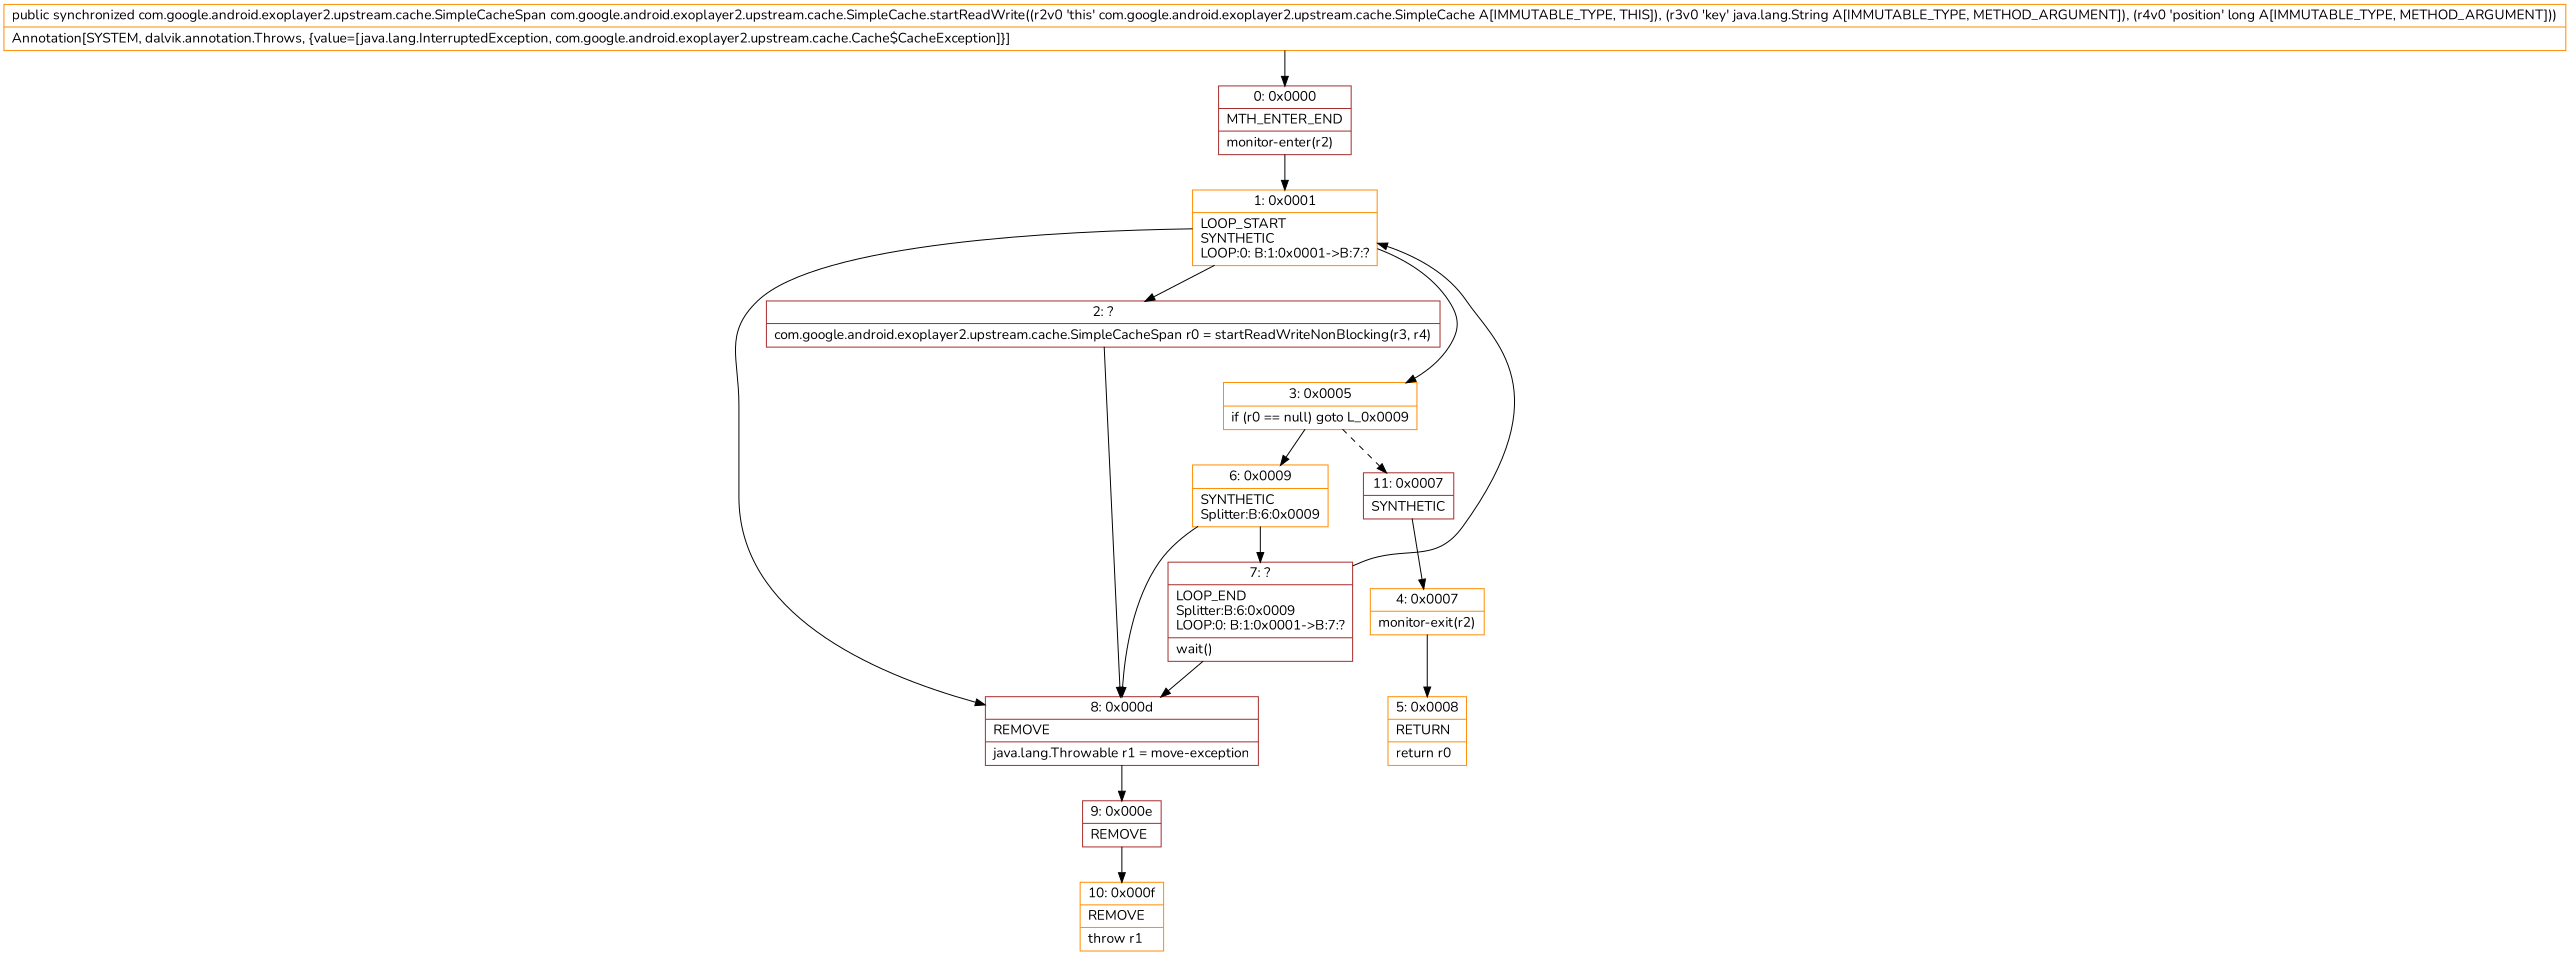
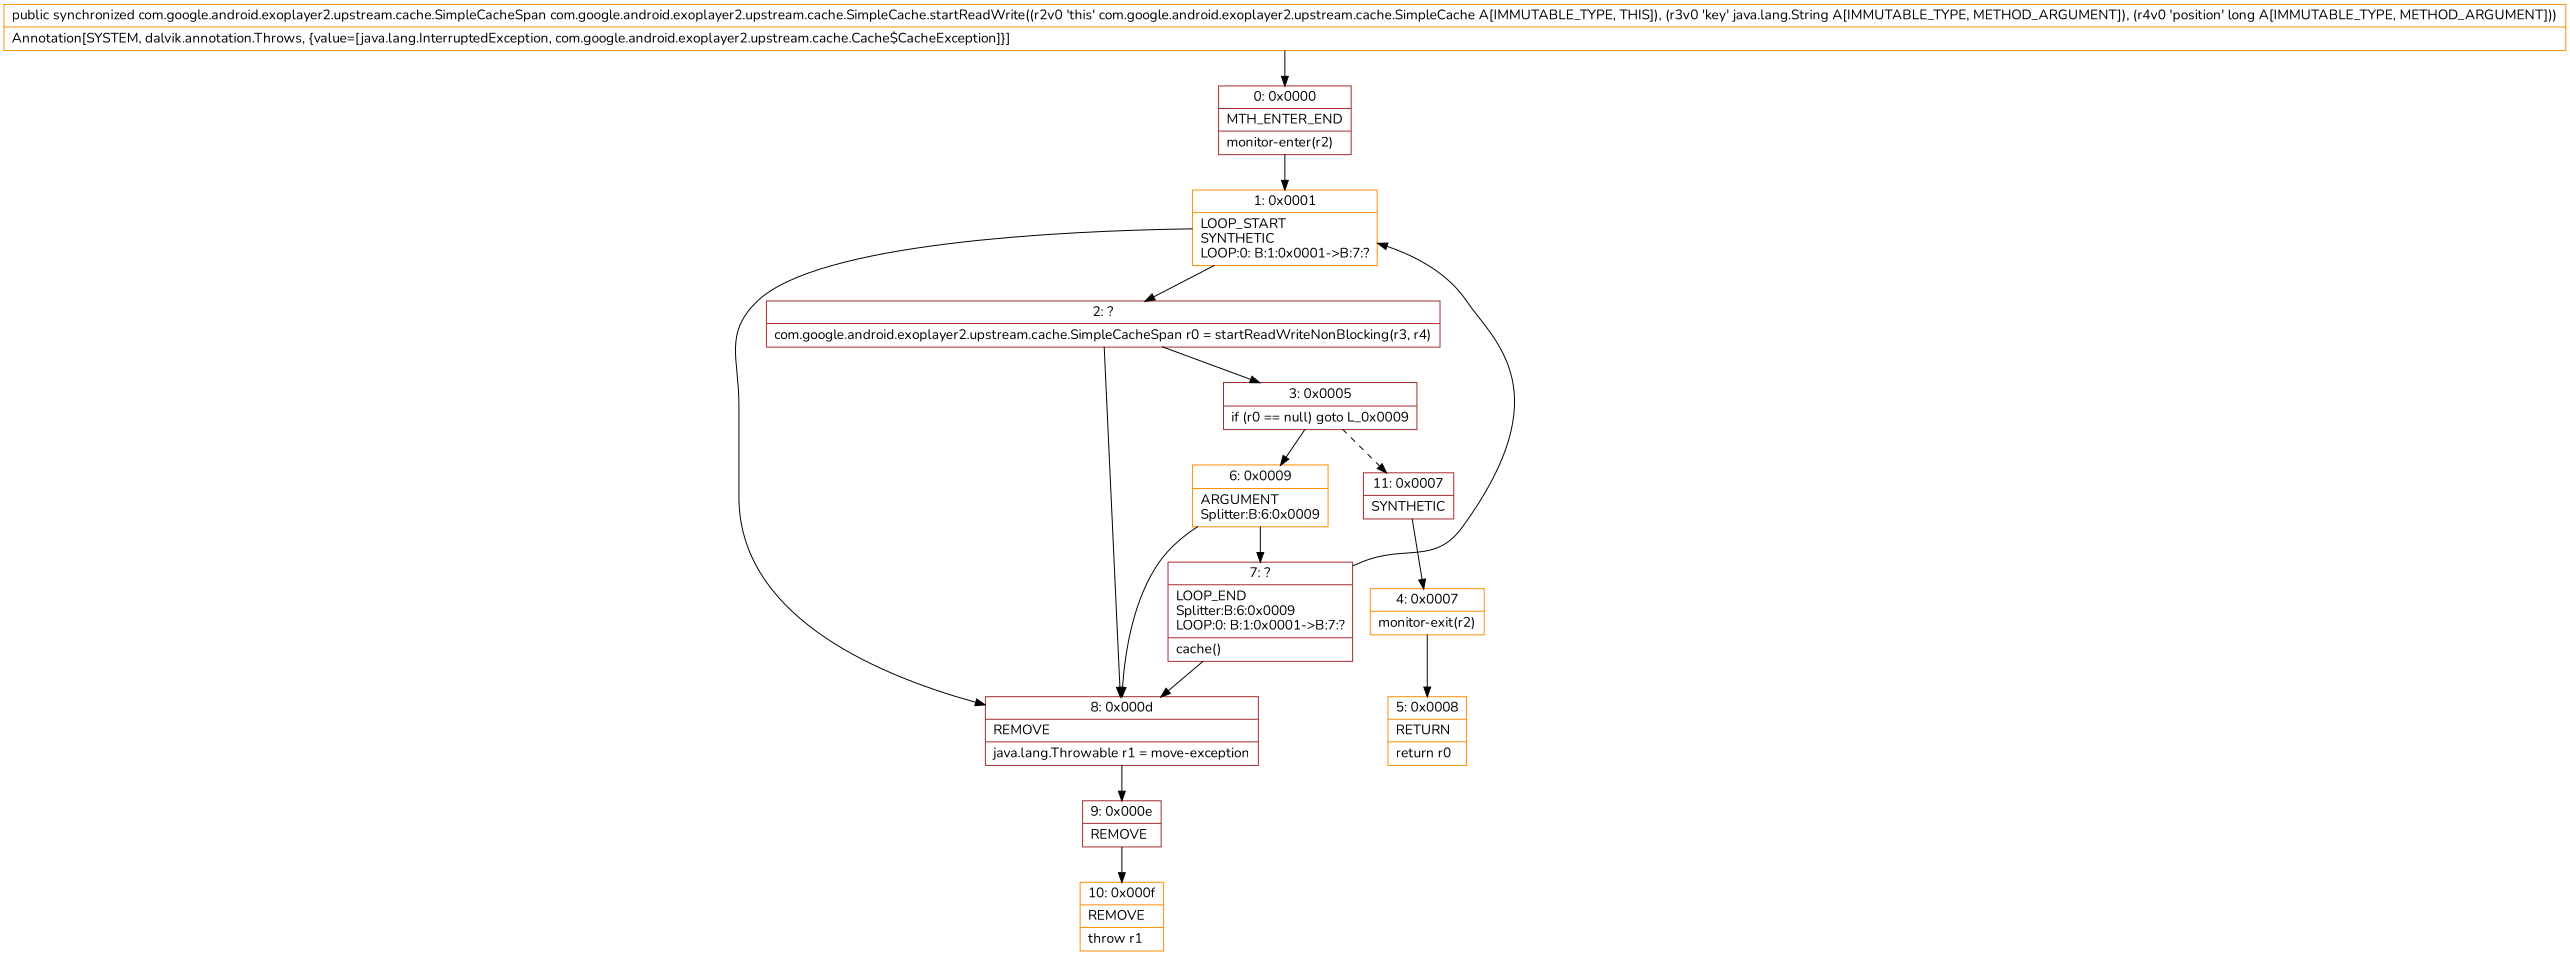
(1450, 304) -> (1206, 363)
(1320, 406) -> (1320, 406)
(1238, 500) -> (1240, 500)
(1195, 649) -> (1199, 649)
